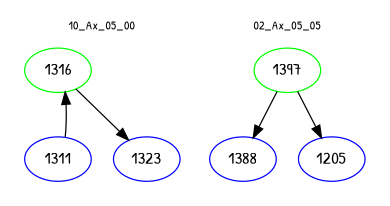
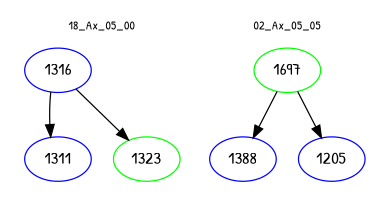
(102, 27) -> (102, 27)
(58, 70) -> (58, 70)
(287, 70) -> (287, 70)
(66, 121) -> (50, 108)
(147, 159) -> (147, 159)
